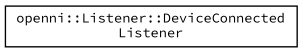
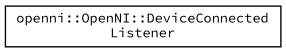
(151, 26) -> (143, 26)
